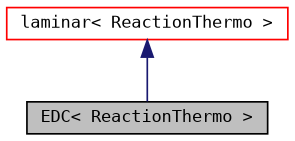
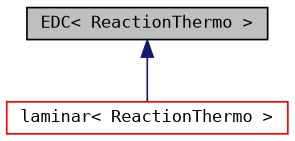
(147, 79) -> (147, 79)
